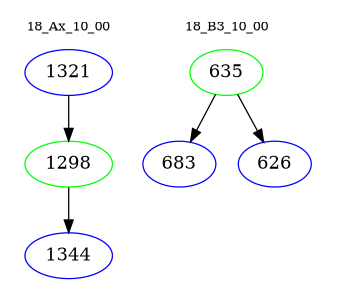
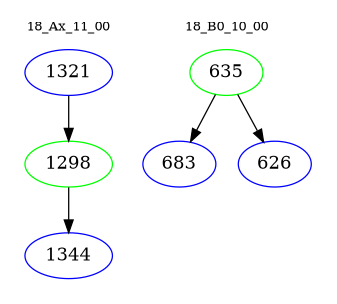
(69, 27) -> (69, 27)
(227, 27) -> (227, 27)
